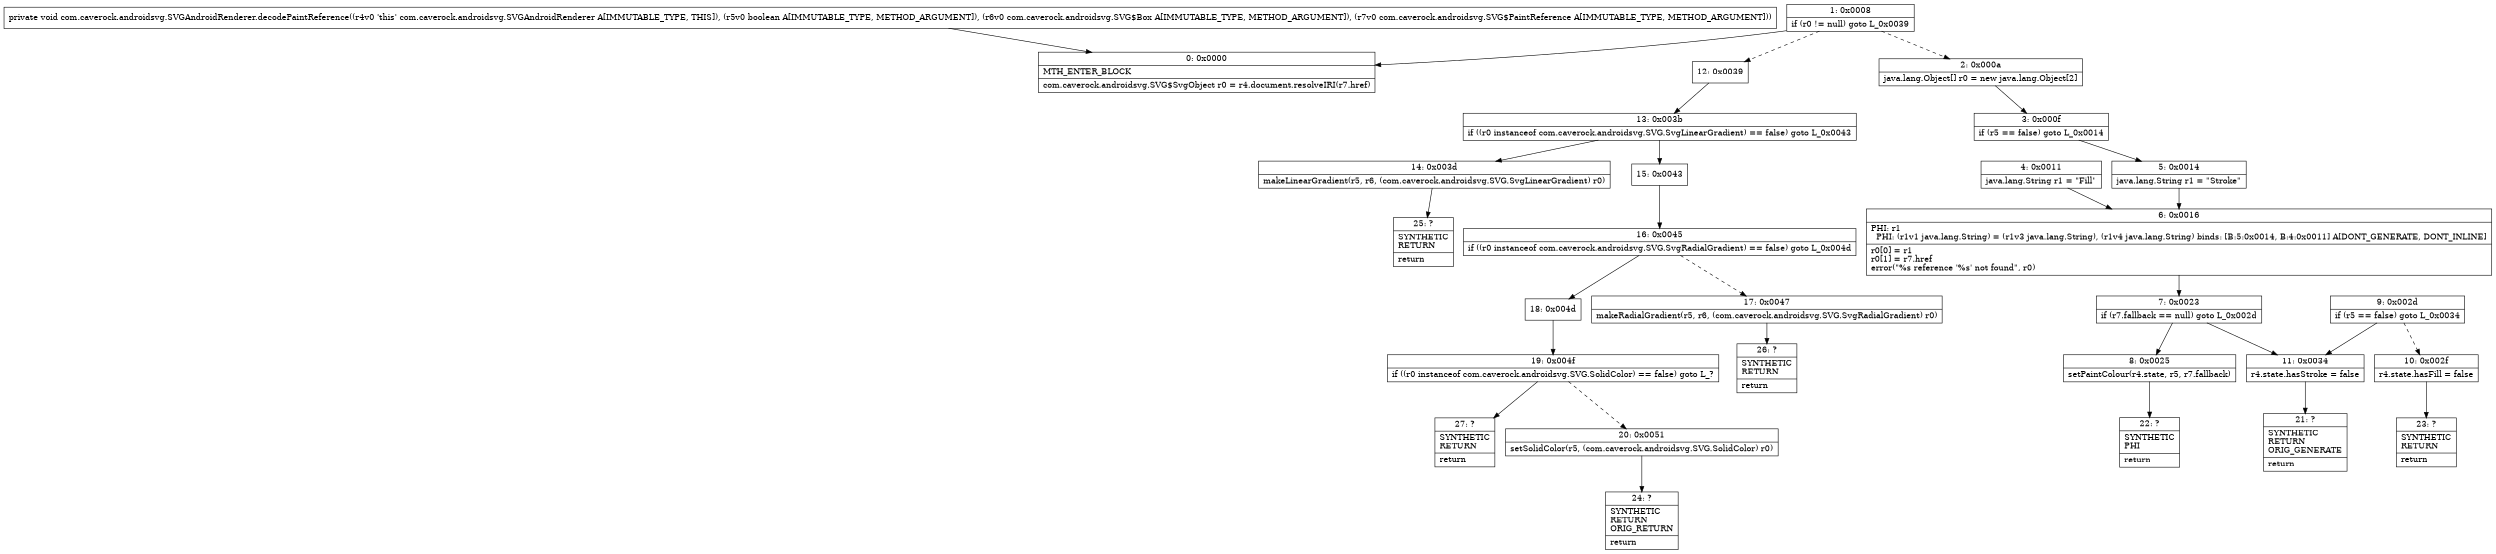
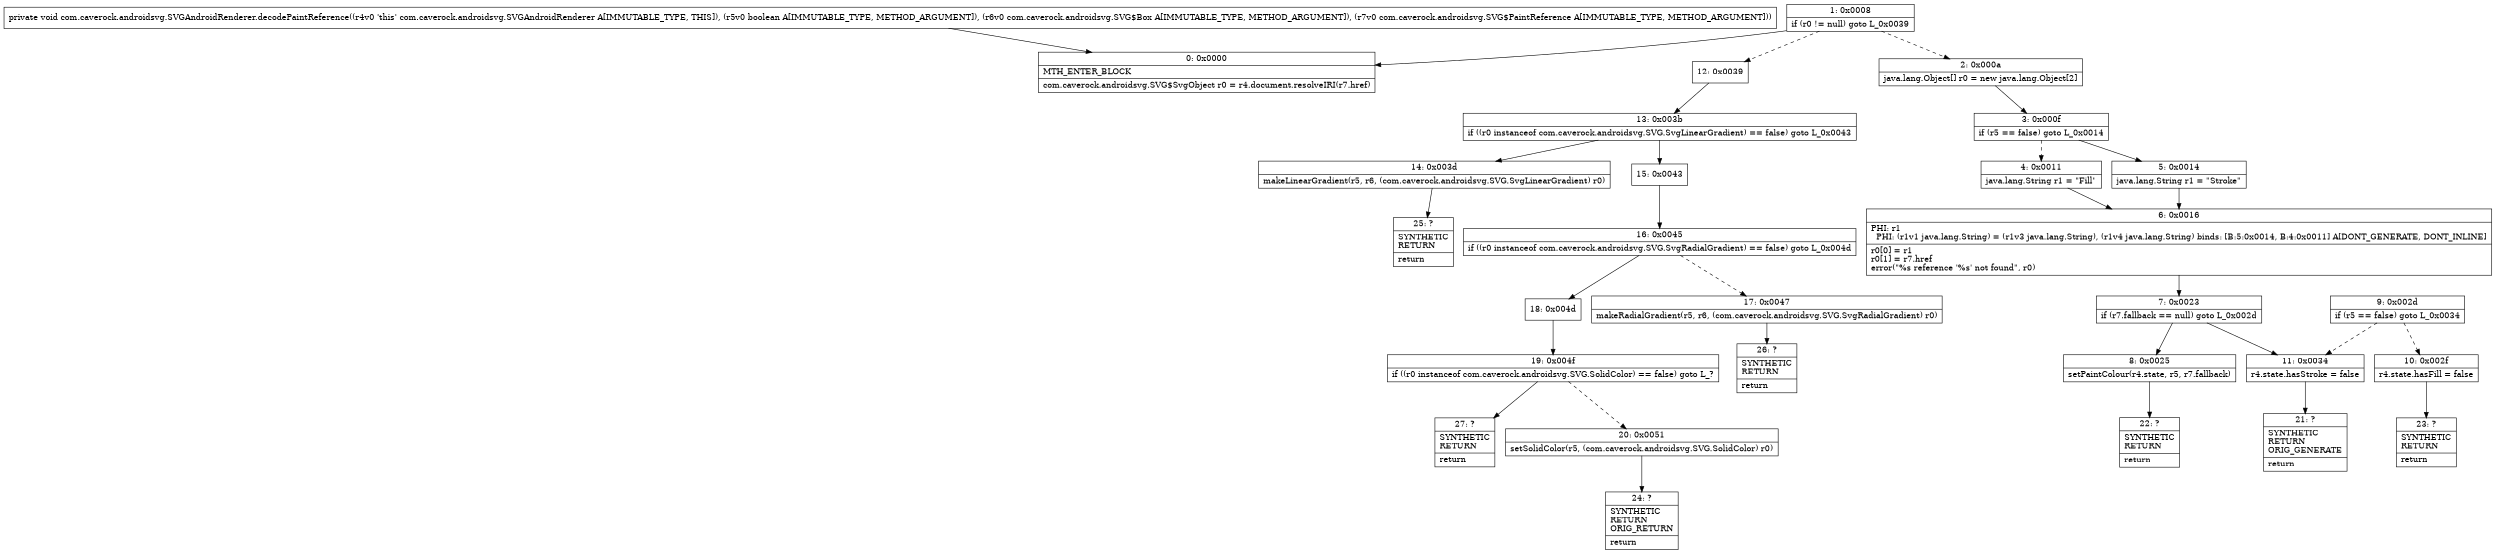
none -> (2041, 148)
(2354, 337) -> (2354, 337)
(2132, 446) -> (2143, 446)
